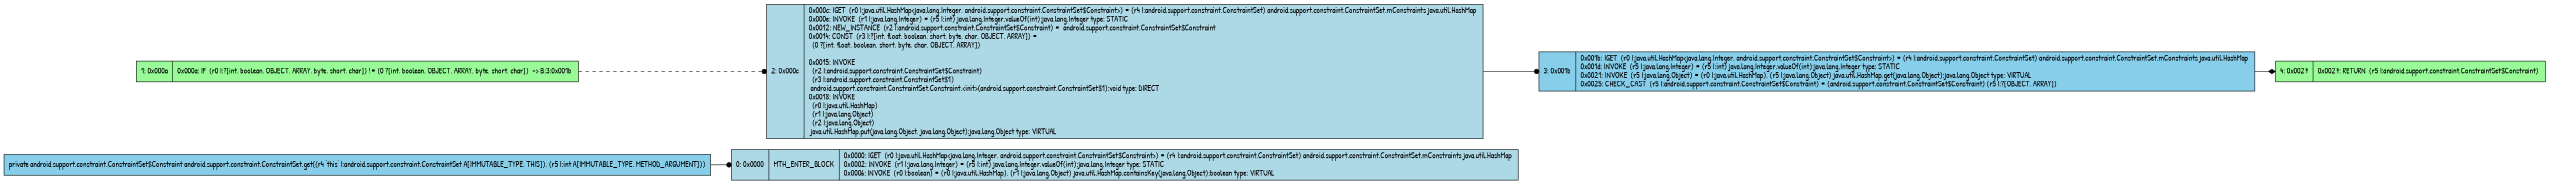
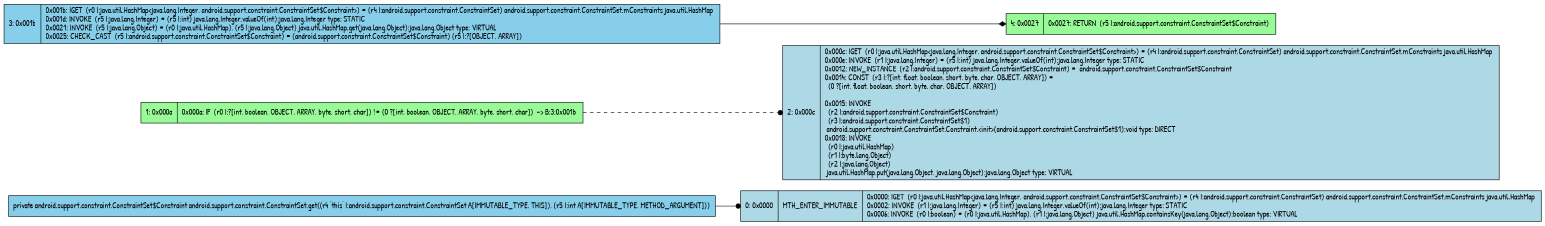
(1509, 71) -> none
(841, 114) -> (858, 156)
(804, 165) -> (820, 206)
